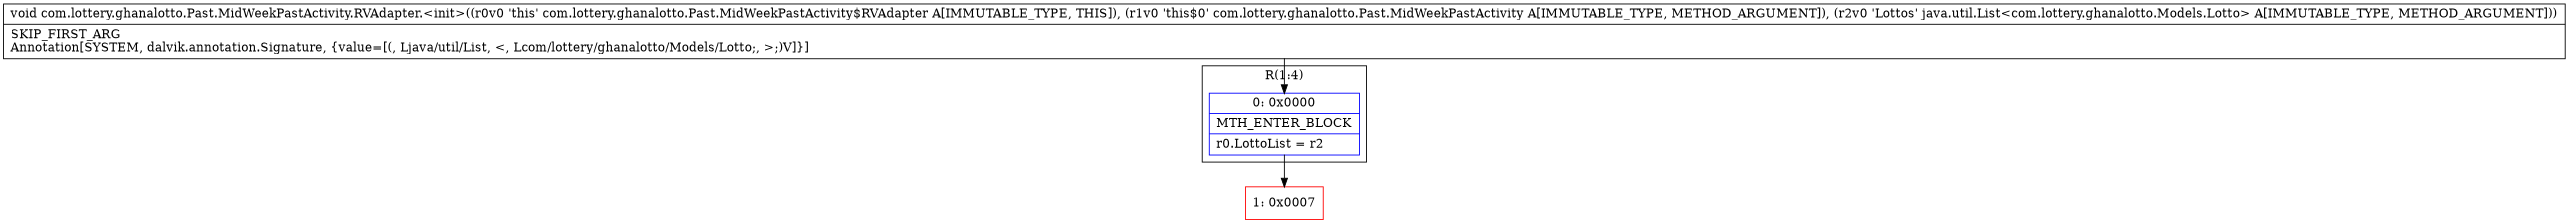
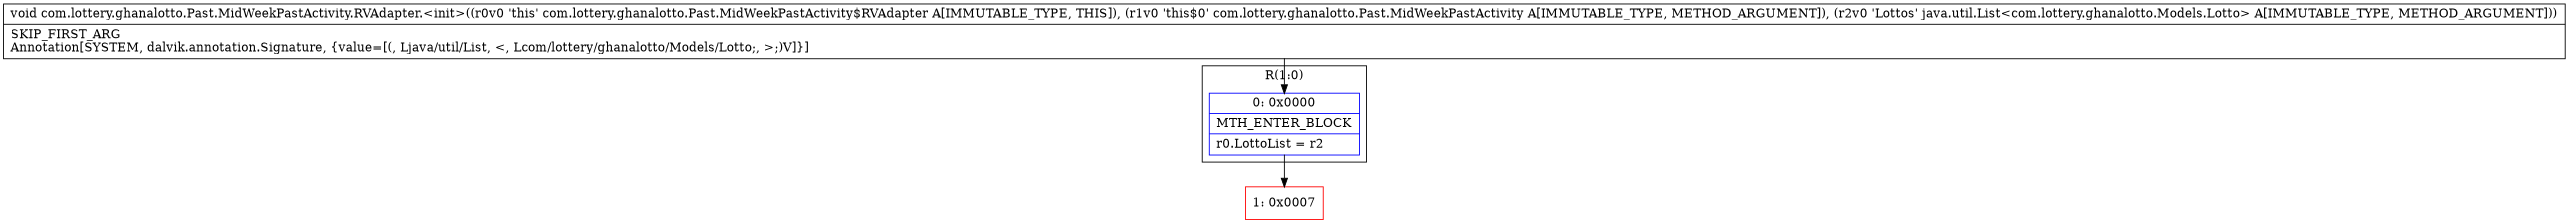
(1284, 76) -> (1284, 76)
